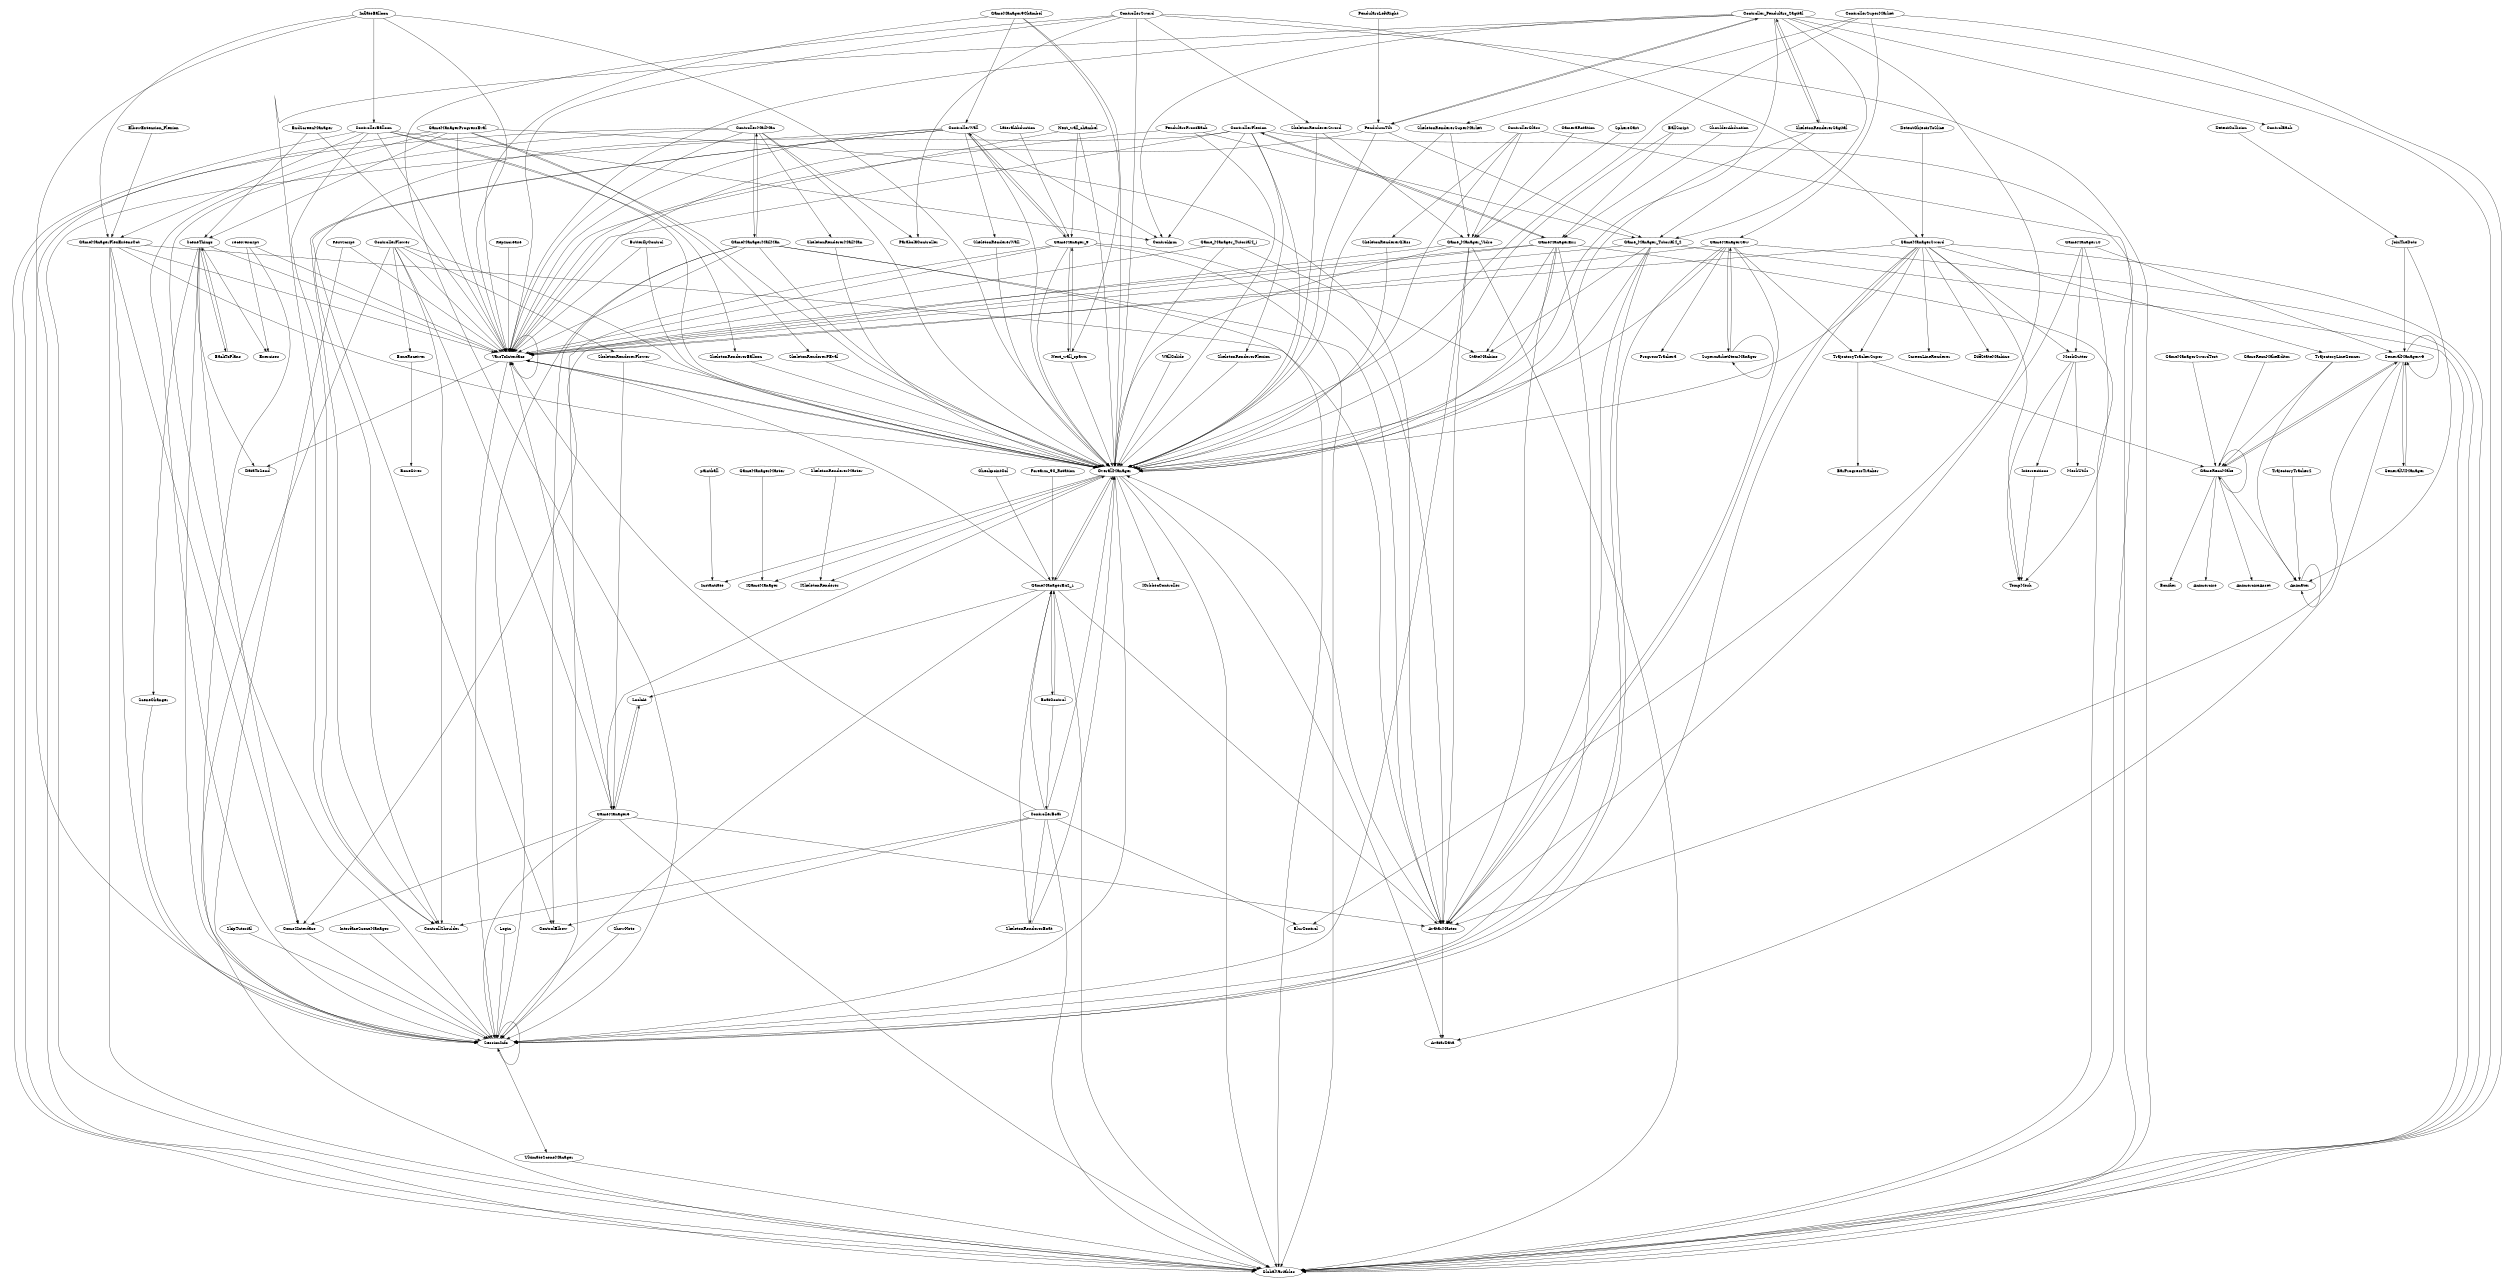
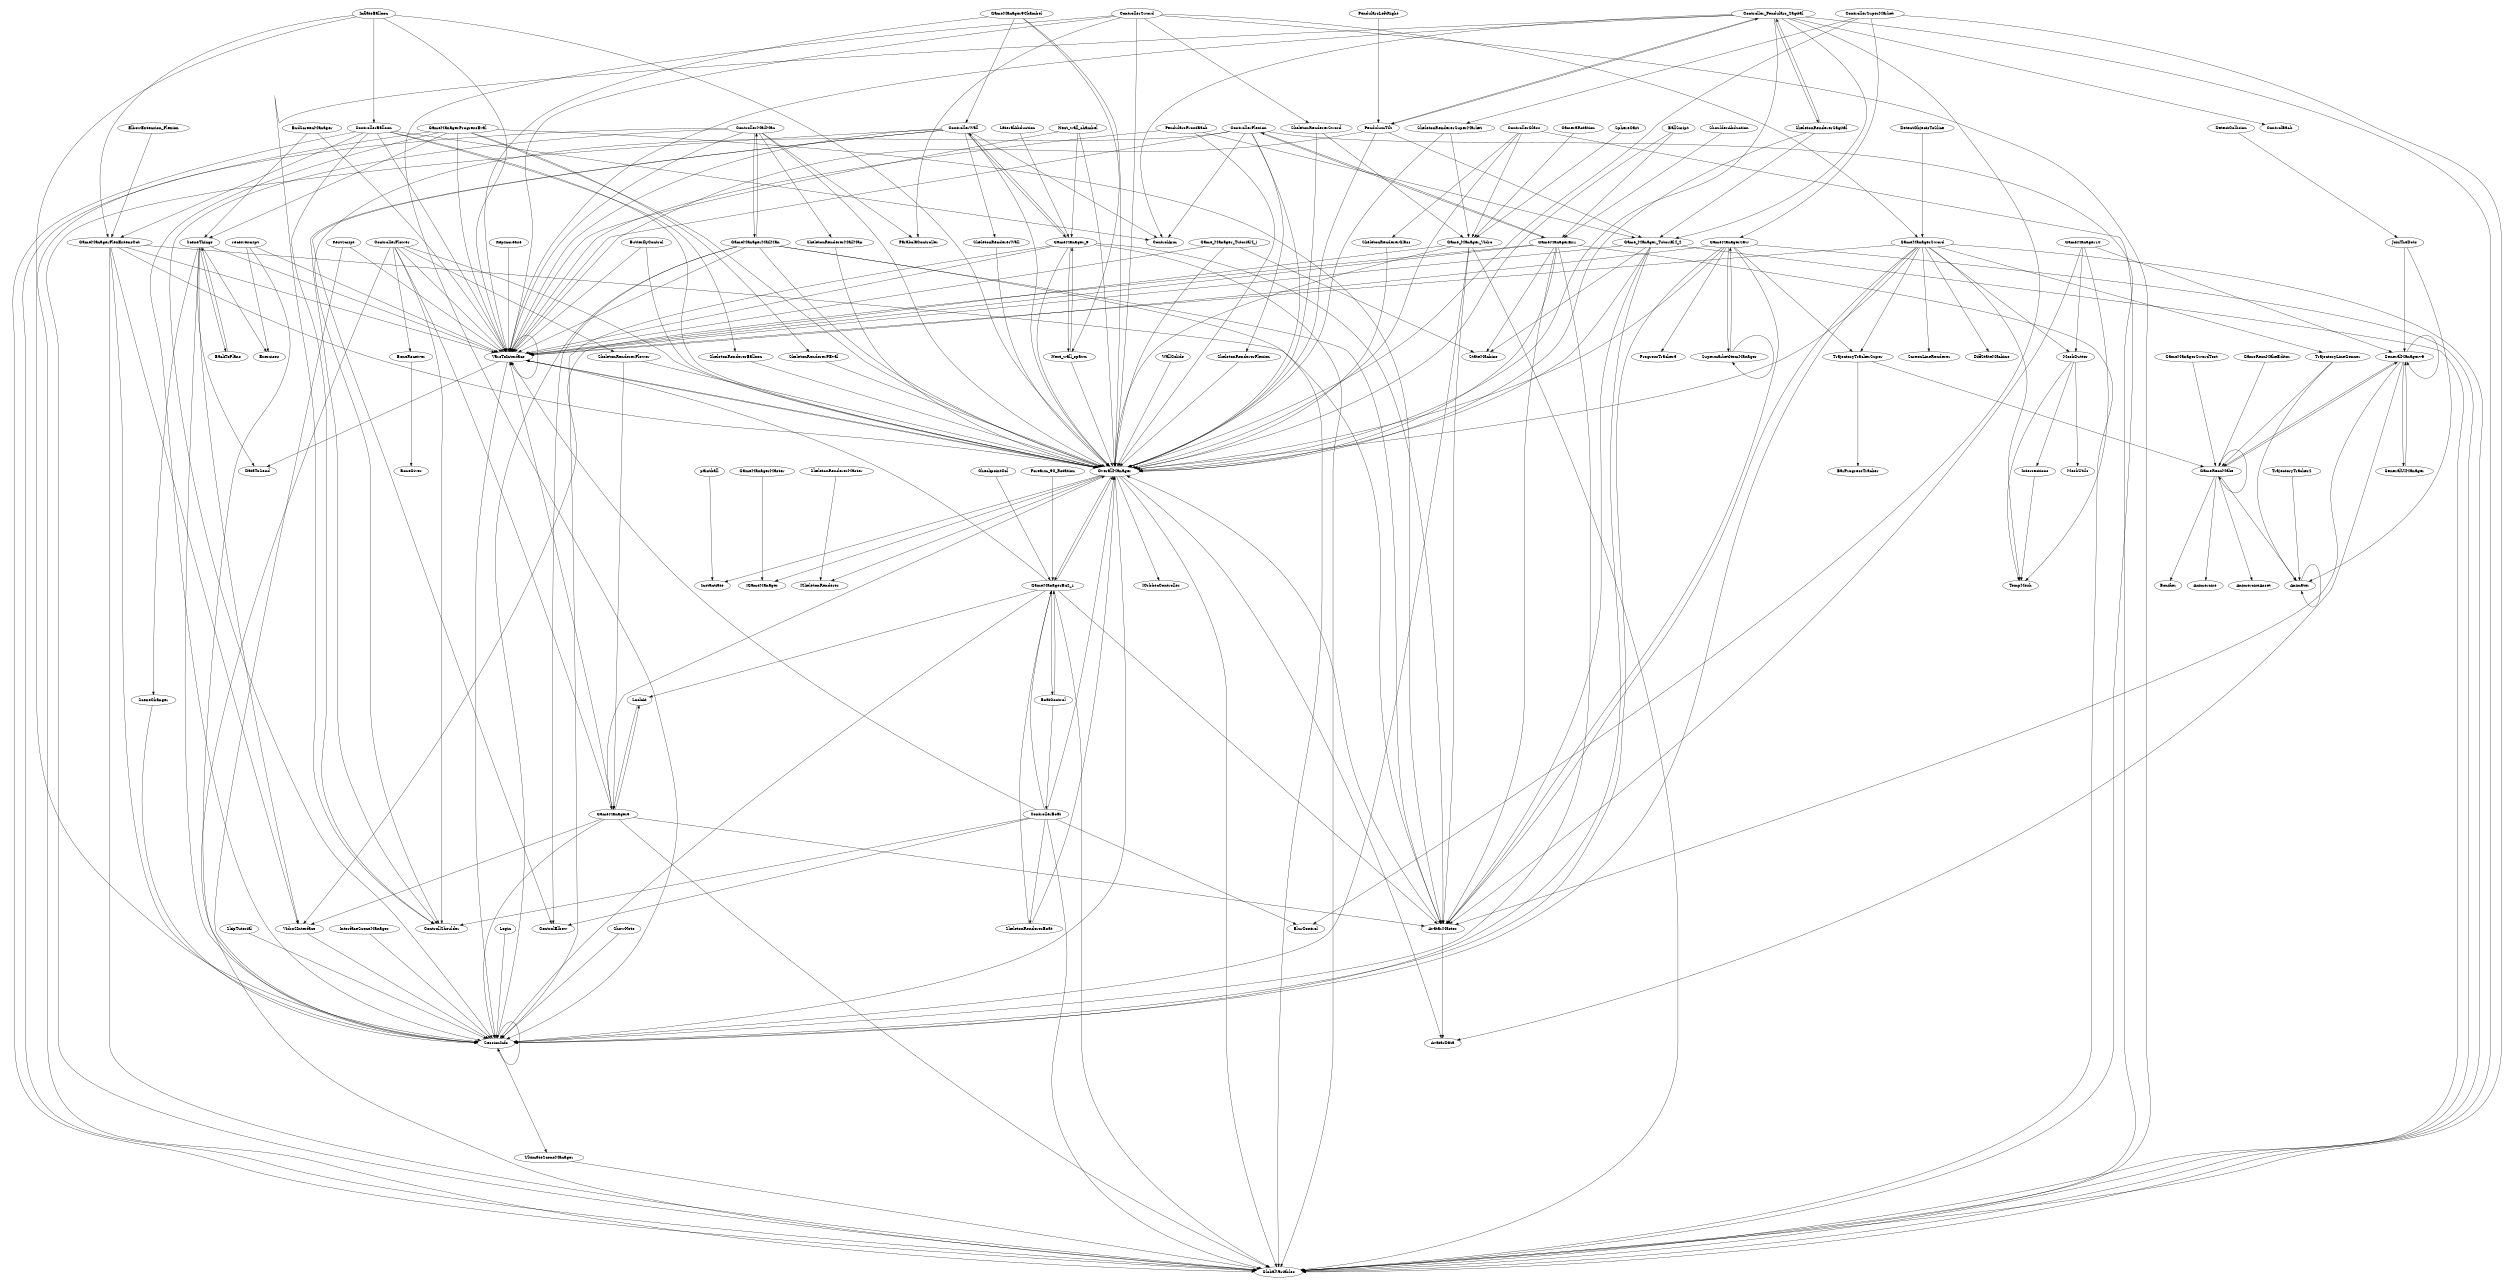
(299, 929) -> (299, 929)
